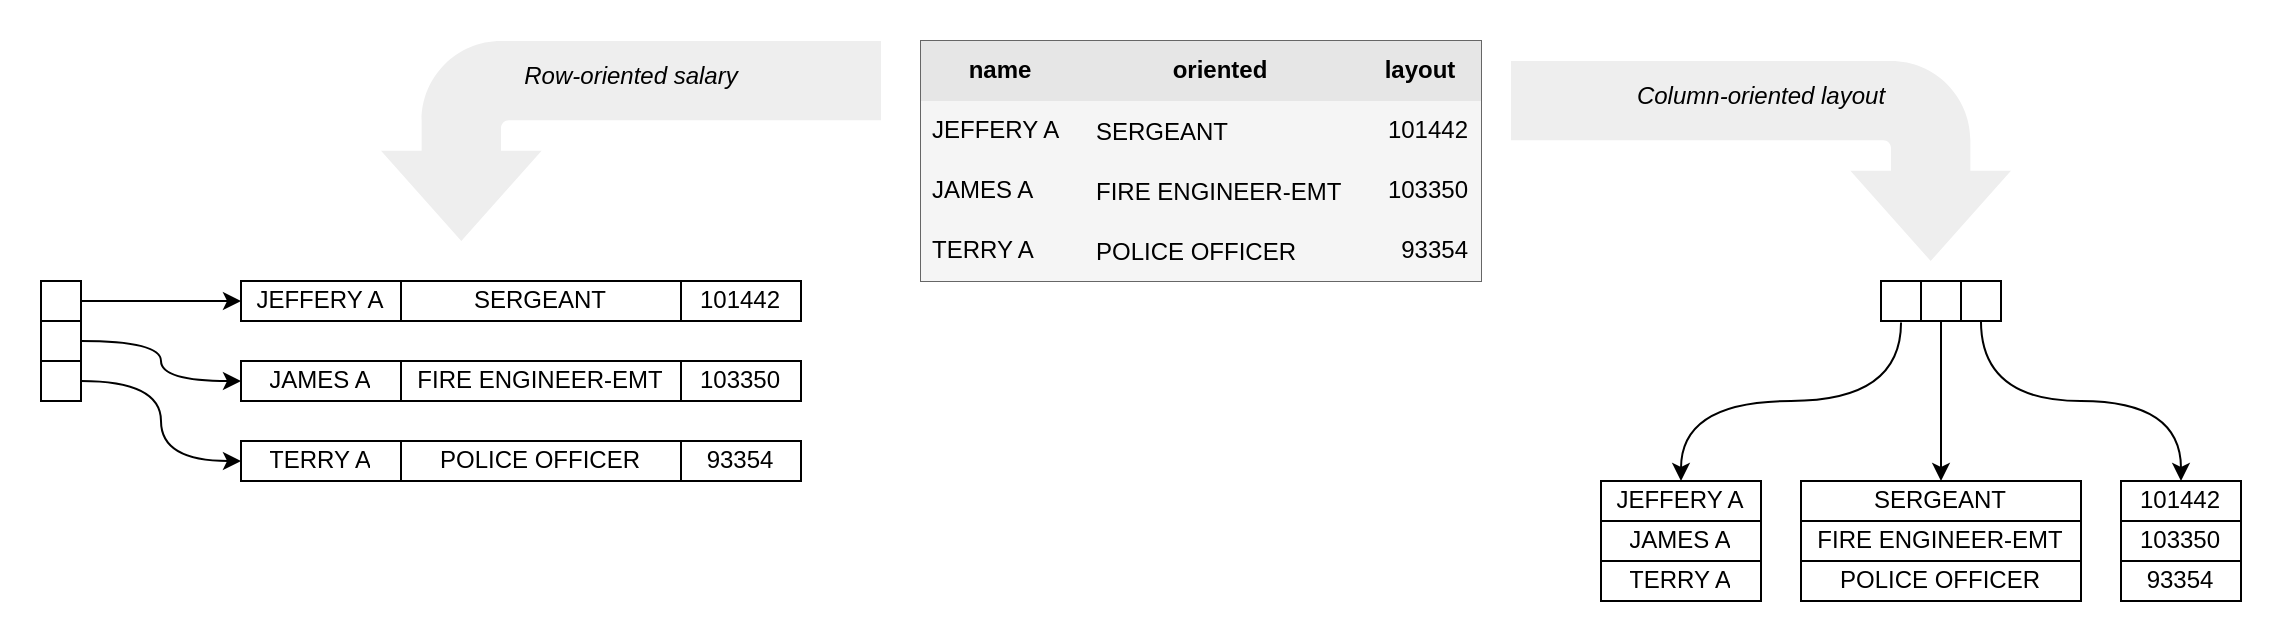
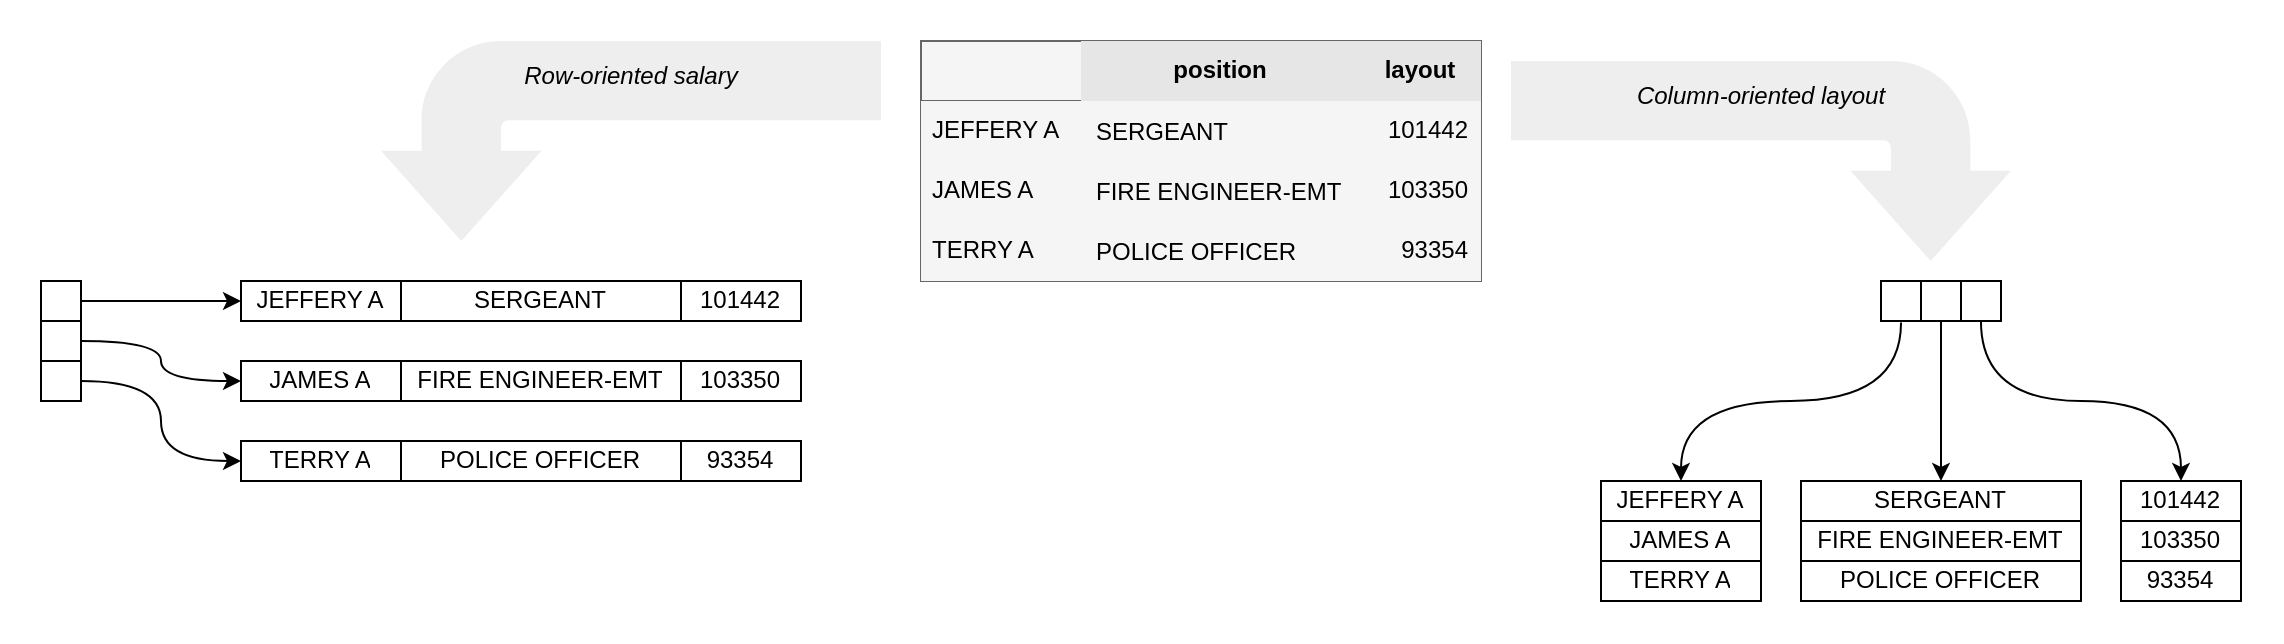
(1001, 71) -> none
(1221, 71) -> (1221, 71)
